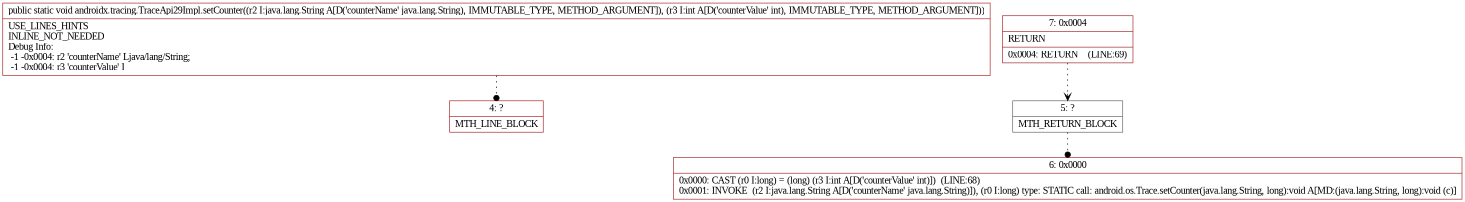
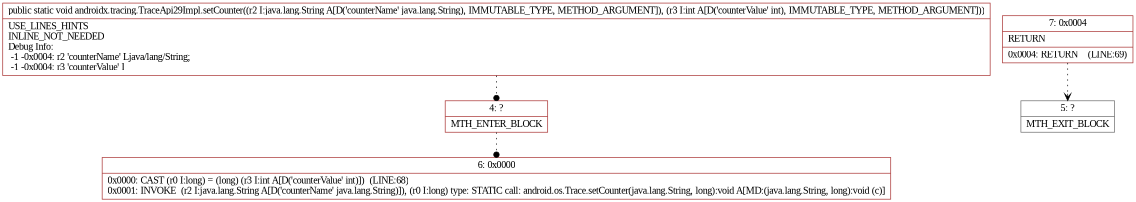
(496, 124) -> (496, 124)
(1068, 124) -> (1068, 124)
(1068, 142) -> (496, 142)
